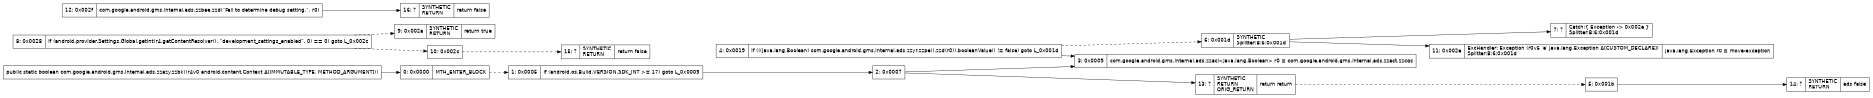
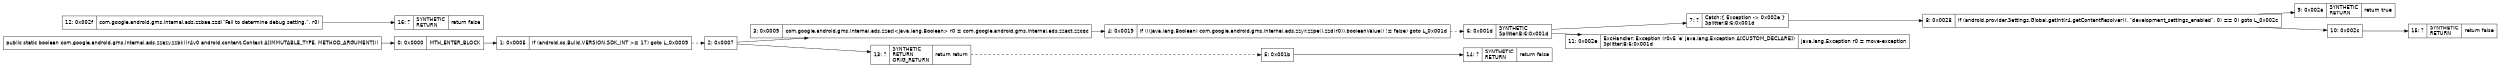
none -> (1854, 21)
(373, 34) -> (2274, 13)
(389, 50) -> (2291, 29)
(510, 52) -> (2383, 31)
(1066, 56) -> (1096, 31)
(497, 72) -> (488, 43)
(786, 72) -> (696, 43)
(1855, 84) -> (1534, 55)
